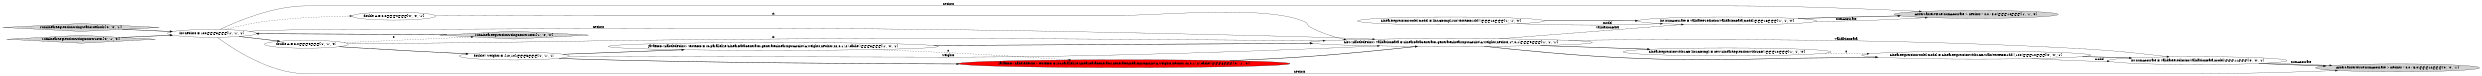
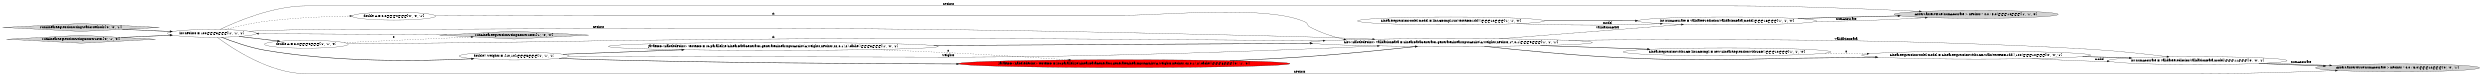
(353, 34) -> (353, 34)
(403, 50) -> (345, 59)
